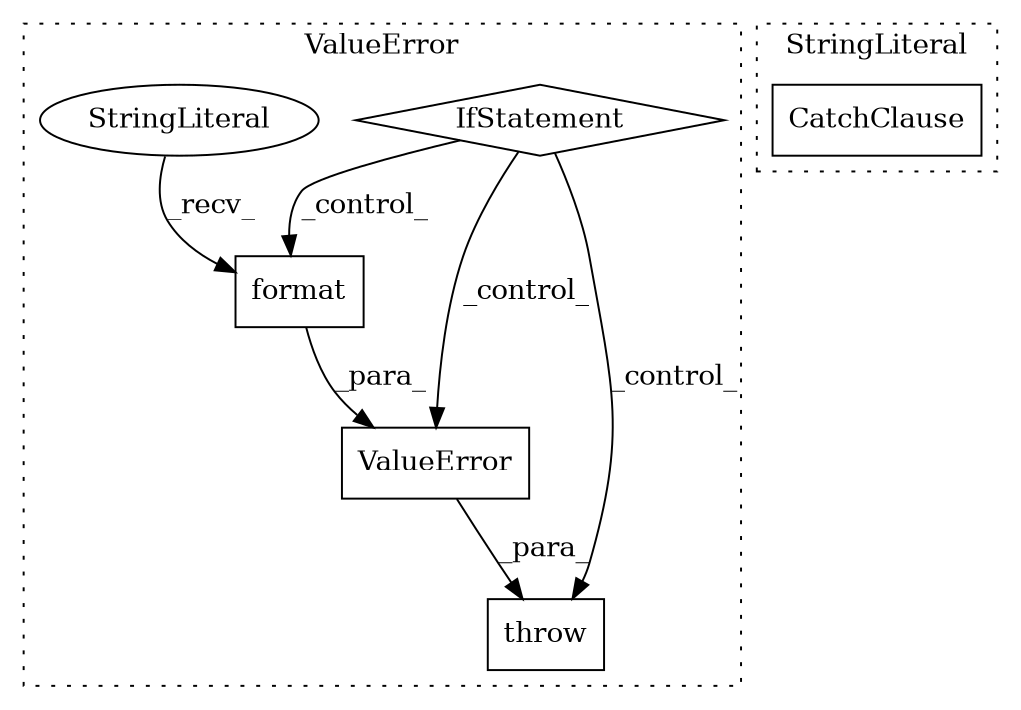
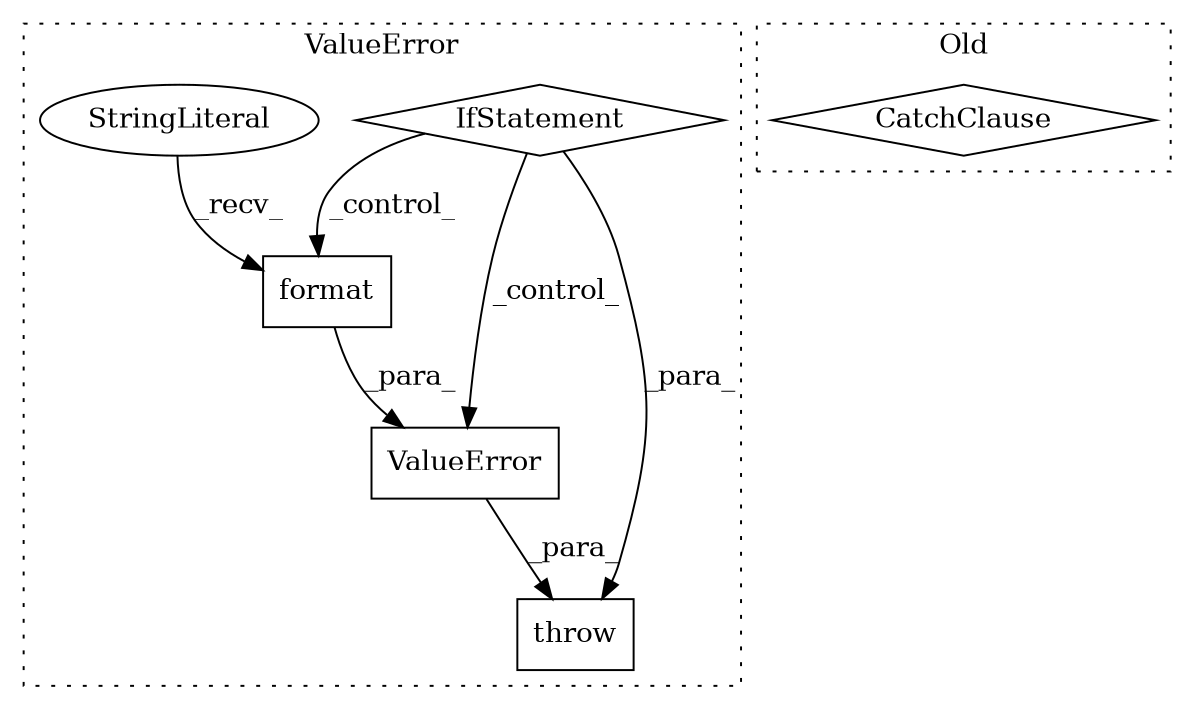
(877, 46) -> (964, 46)
(877, 120) -> (964, 120)
(674, 377) -> (690, 377)
